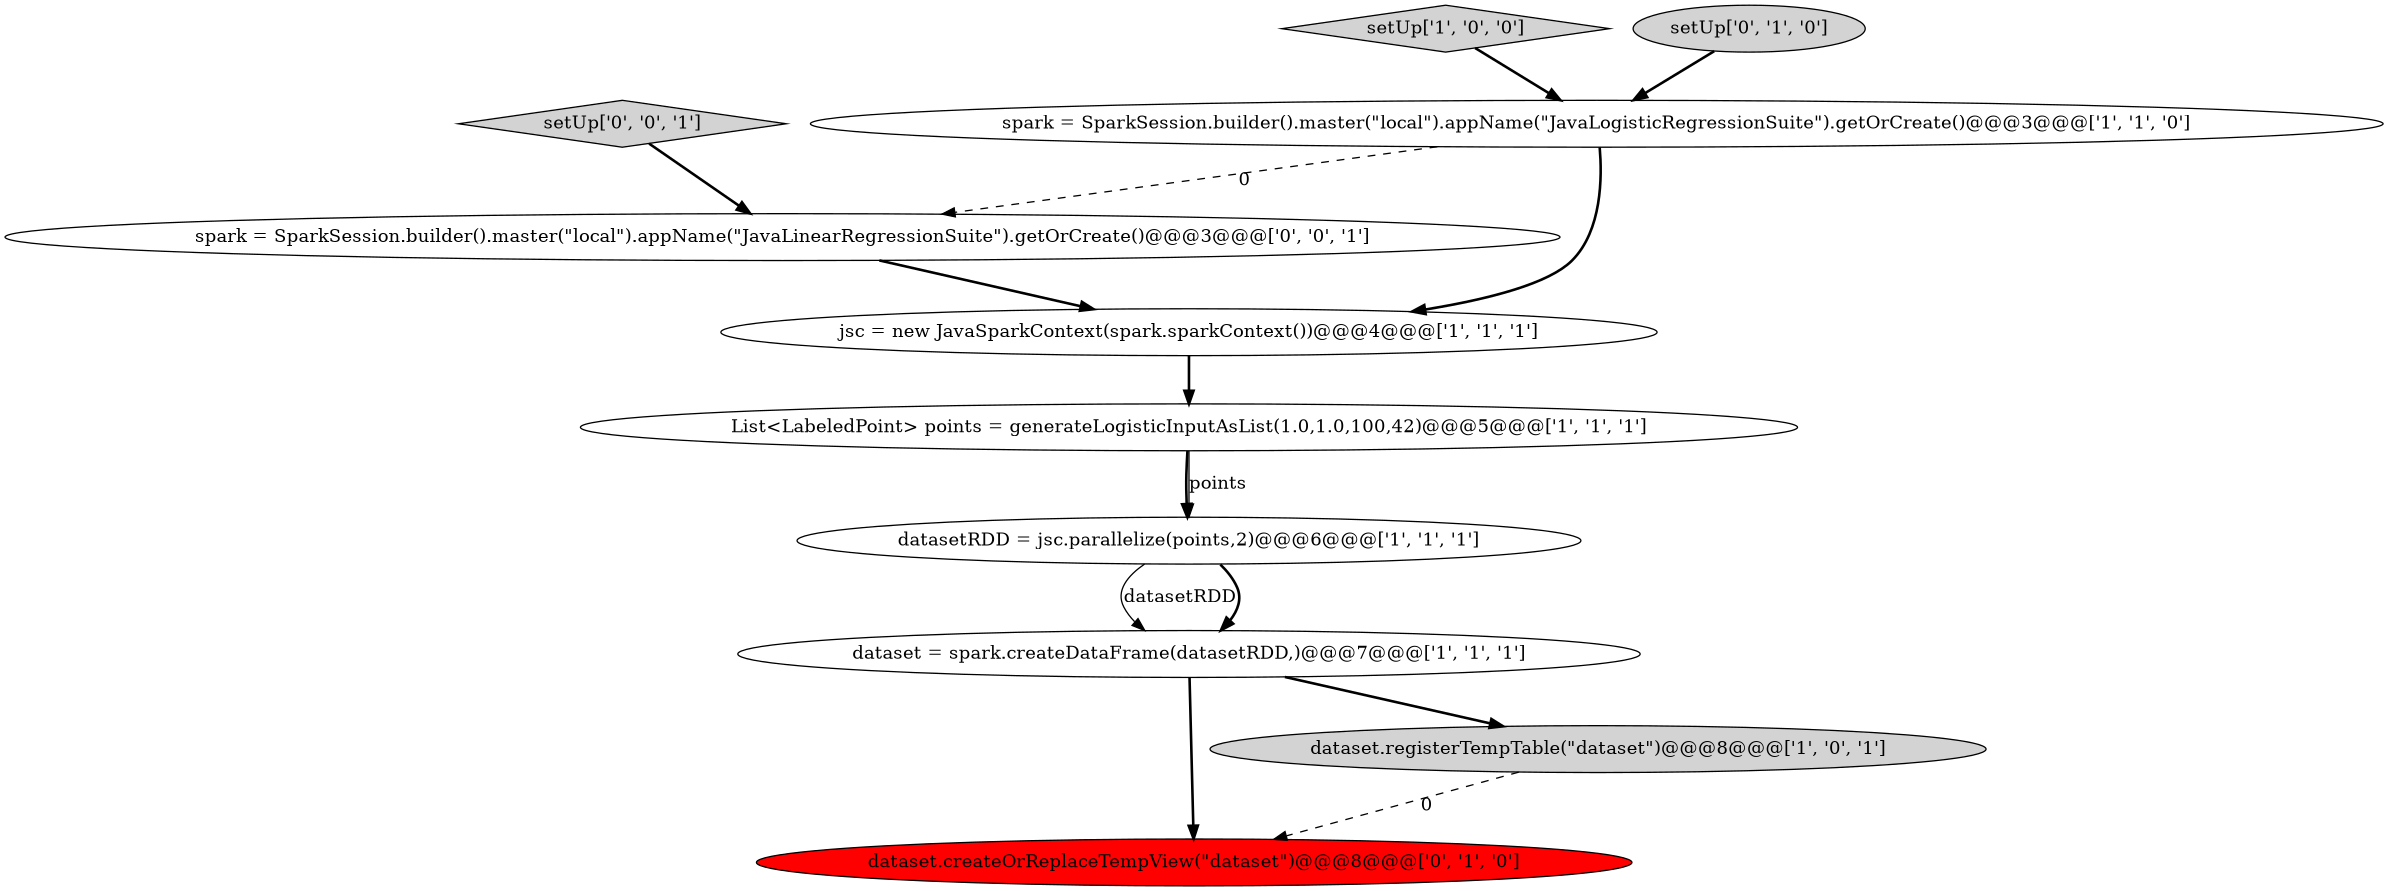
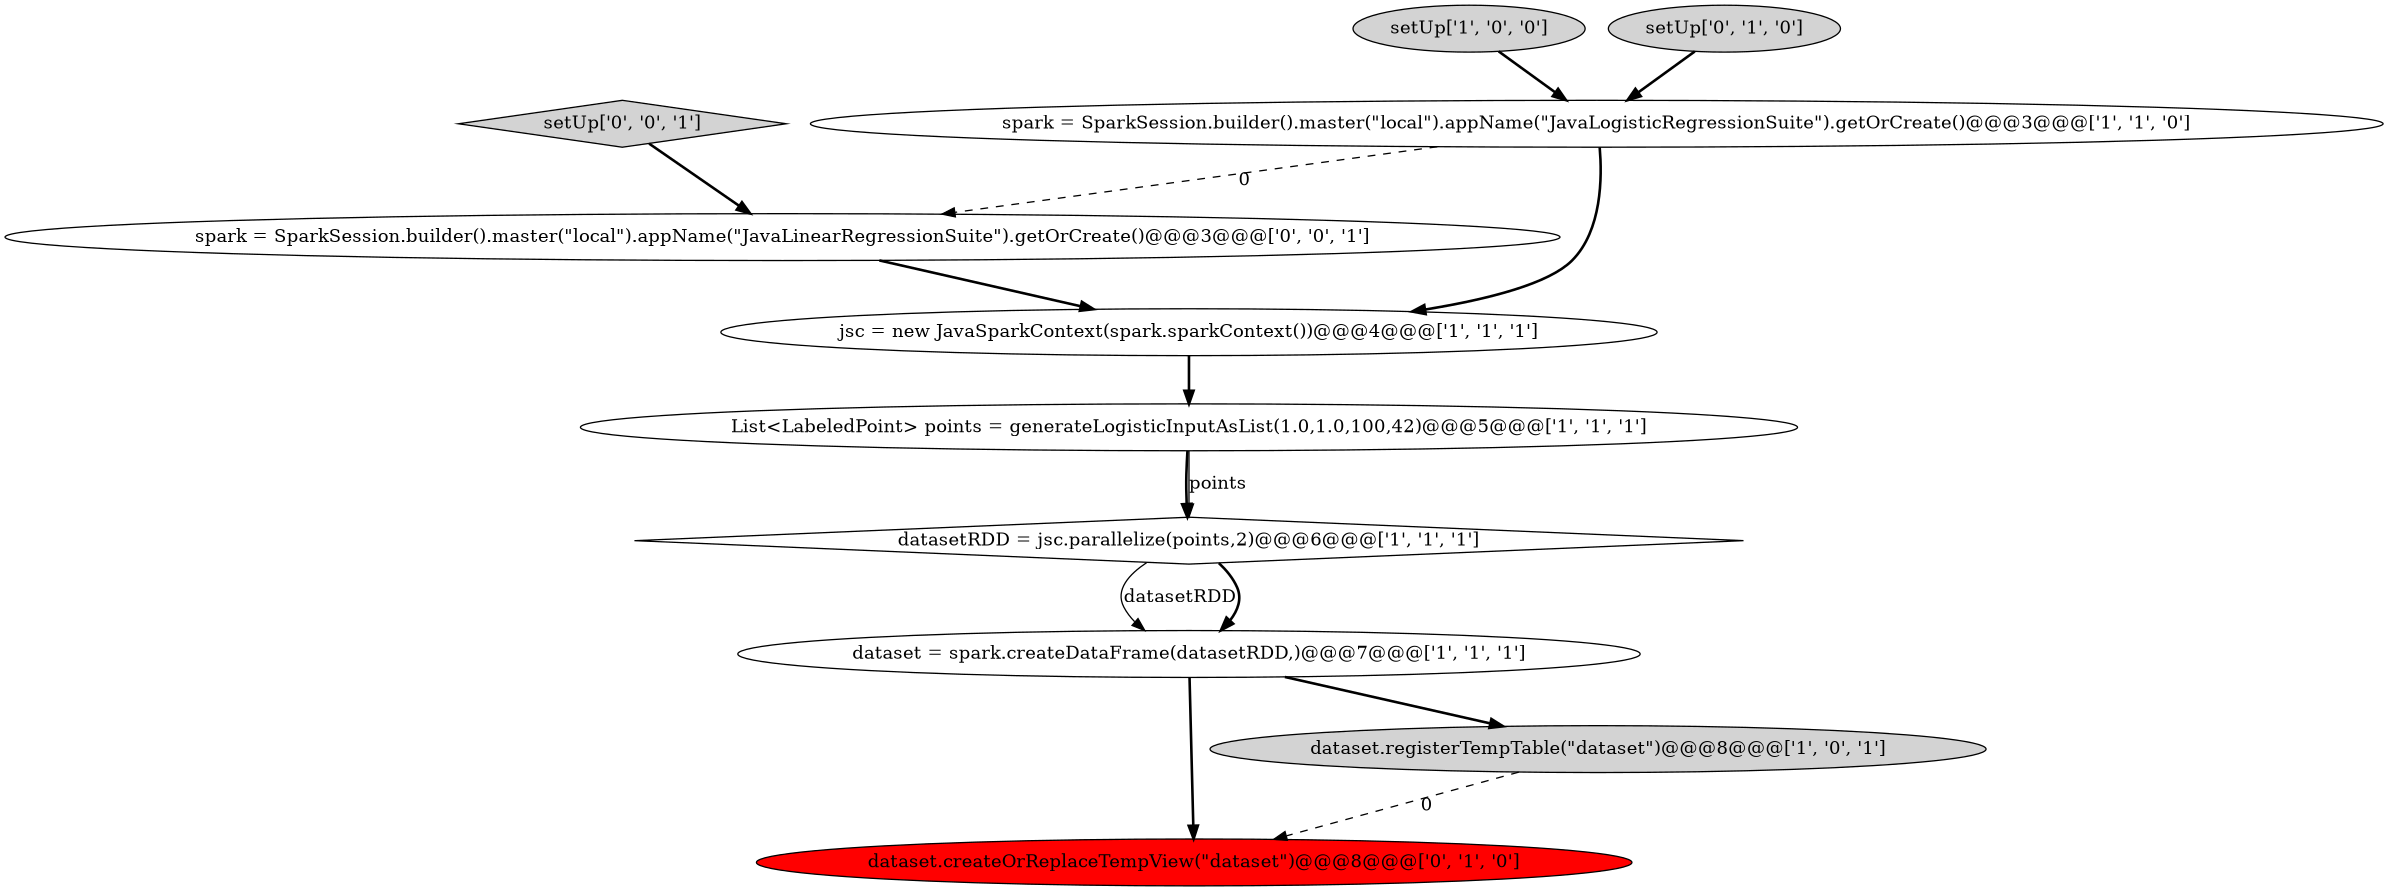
(1446, 29) -> (1469, 29)
(1189, 541) -> (1189, 541)
